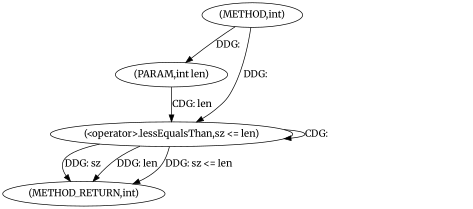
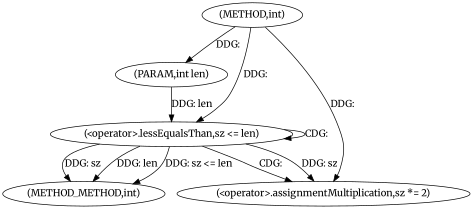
(192, 104) -> (192, 104)
(84, 194) -> (84, 194)
none -> (324, 194)
